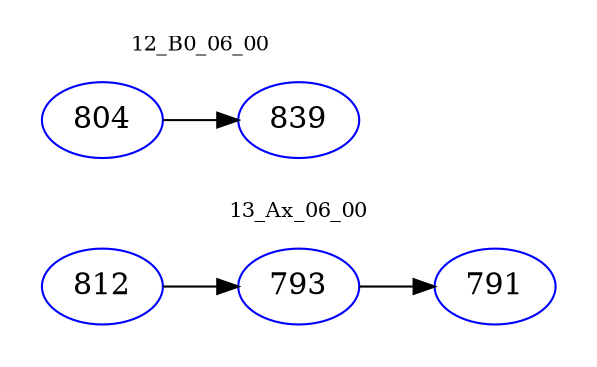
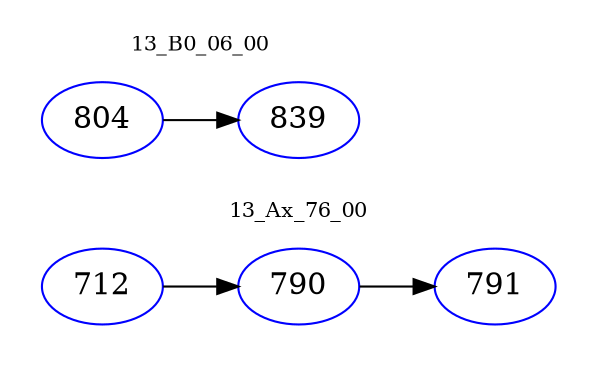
(201, 45) -> (201, 45)
(299, 212) -> (299, 212)
(102, 287) -> (102, 287)
(299, 287) -> (299, 287)
